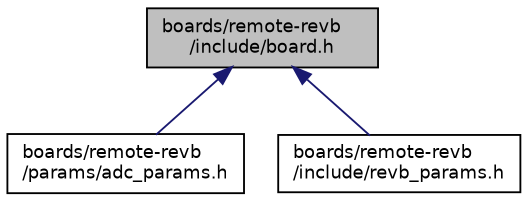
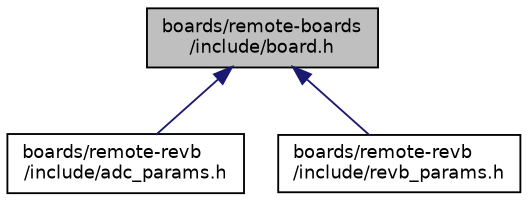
(263, 38) -> (263, 38)
(126, 164) -> (126, 164)
